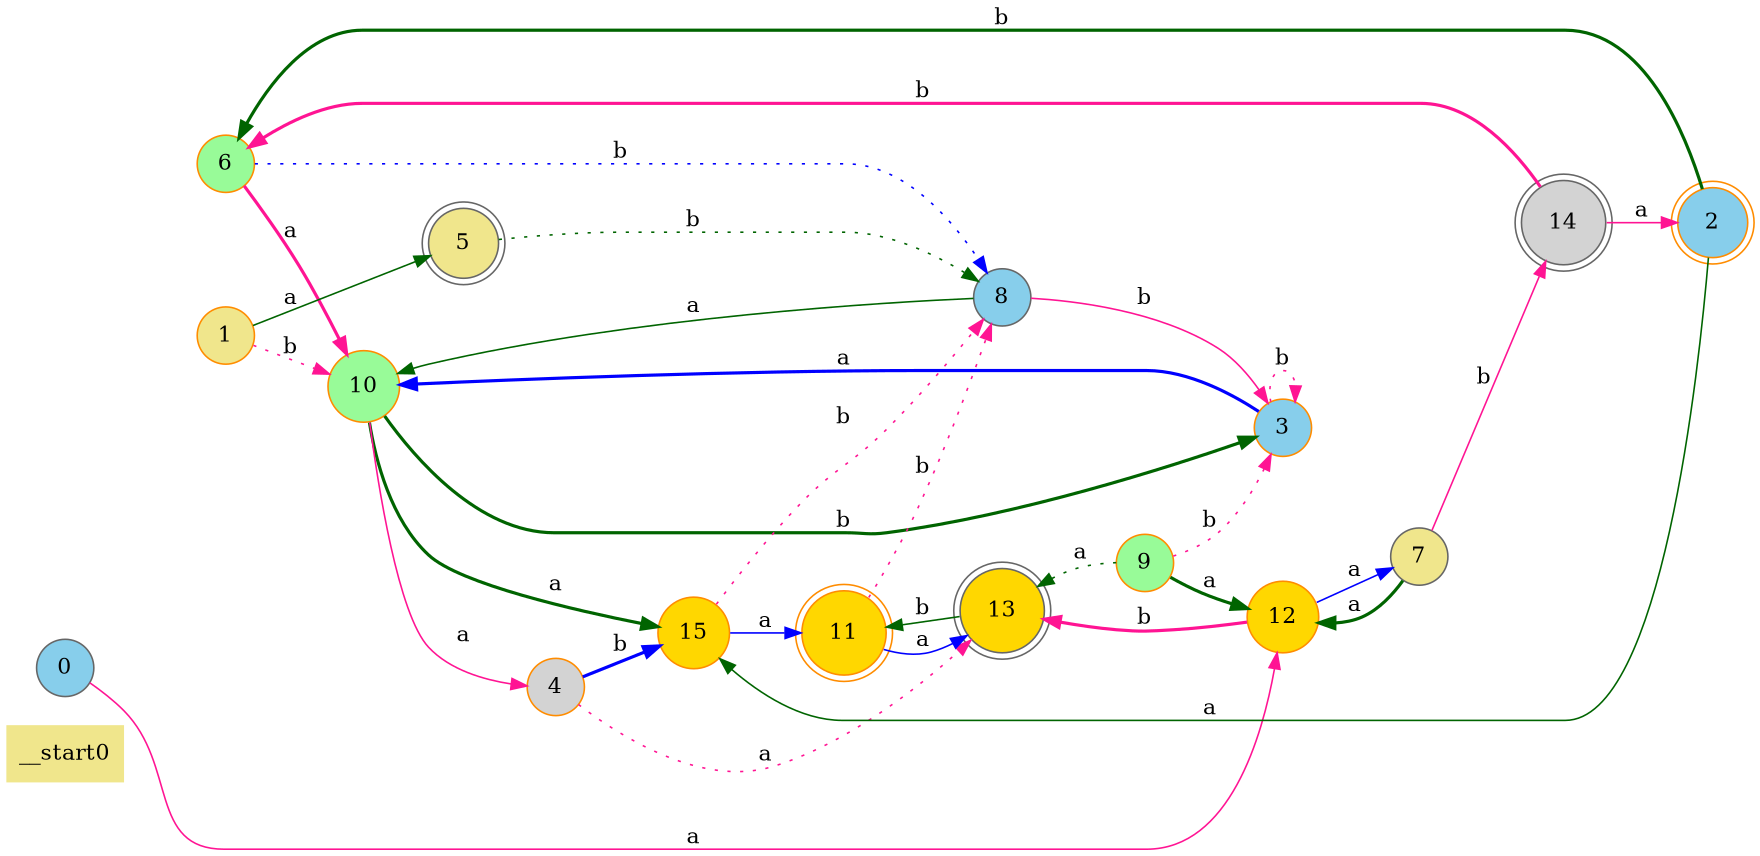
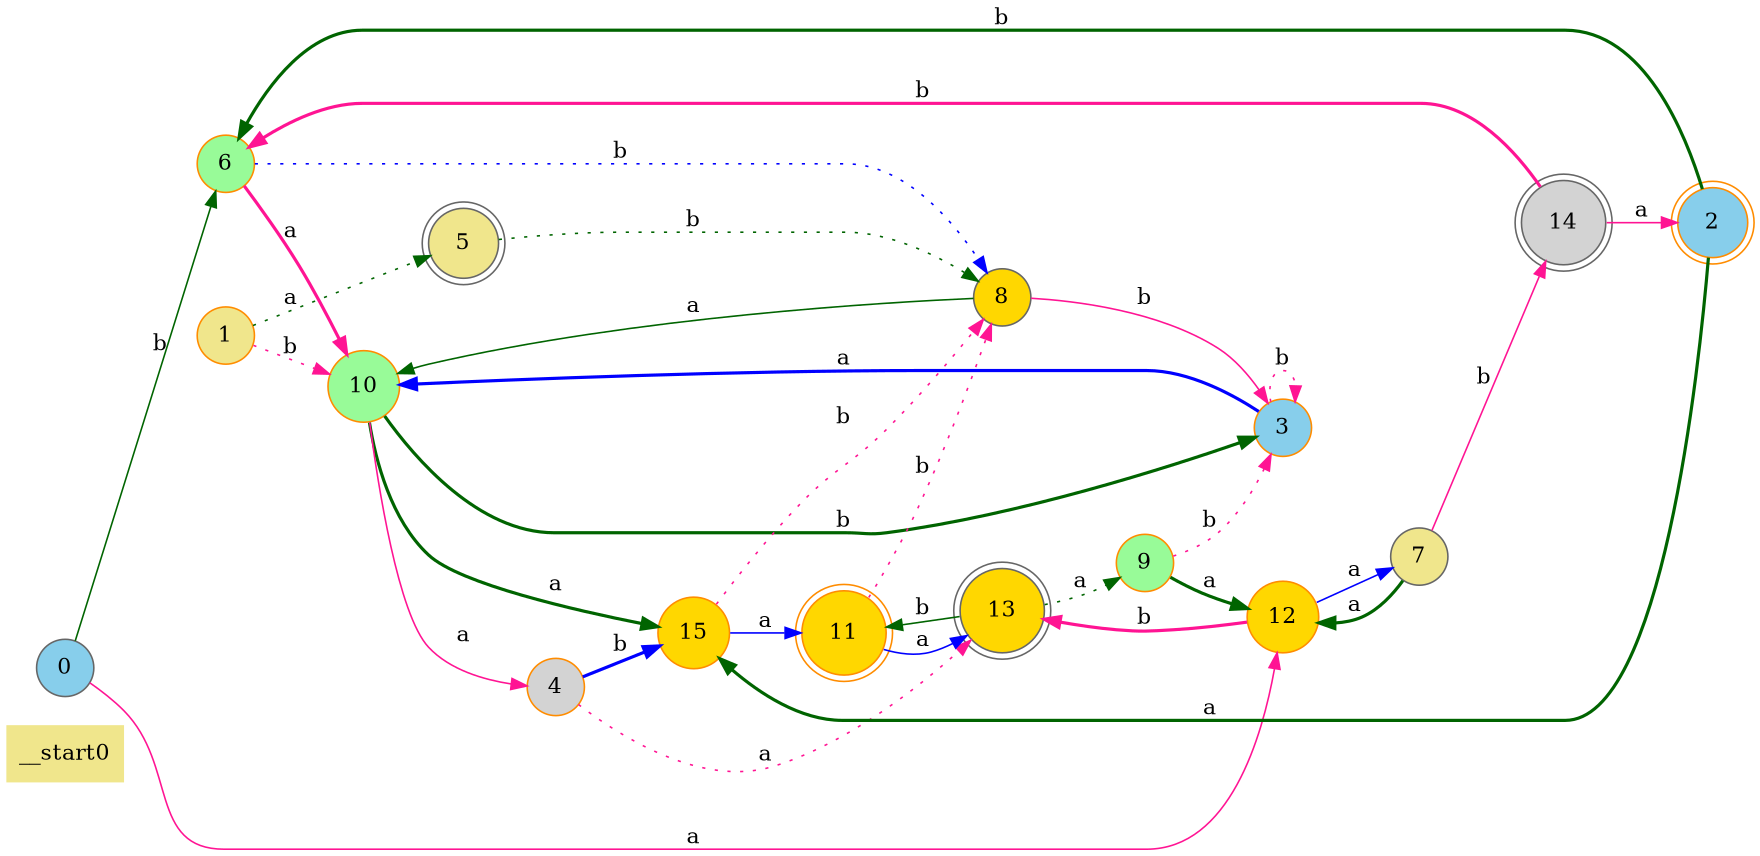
(334, 294) -> (334, 294)
(1002, 297) -> (1002, 297)
none -> (143, 424)
(1083, 567) -> (1076, 597)
(1393, 720) -> (1393, 720)
